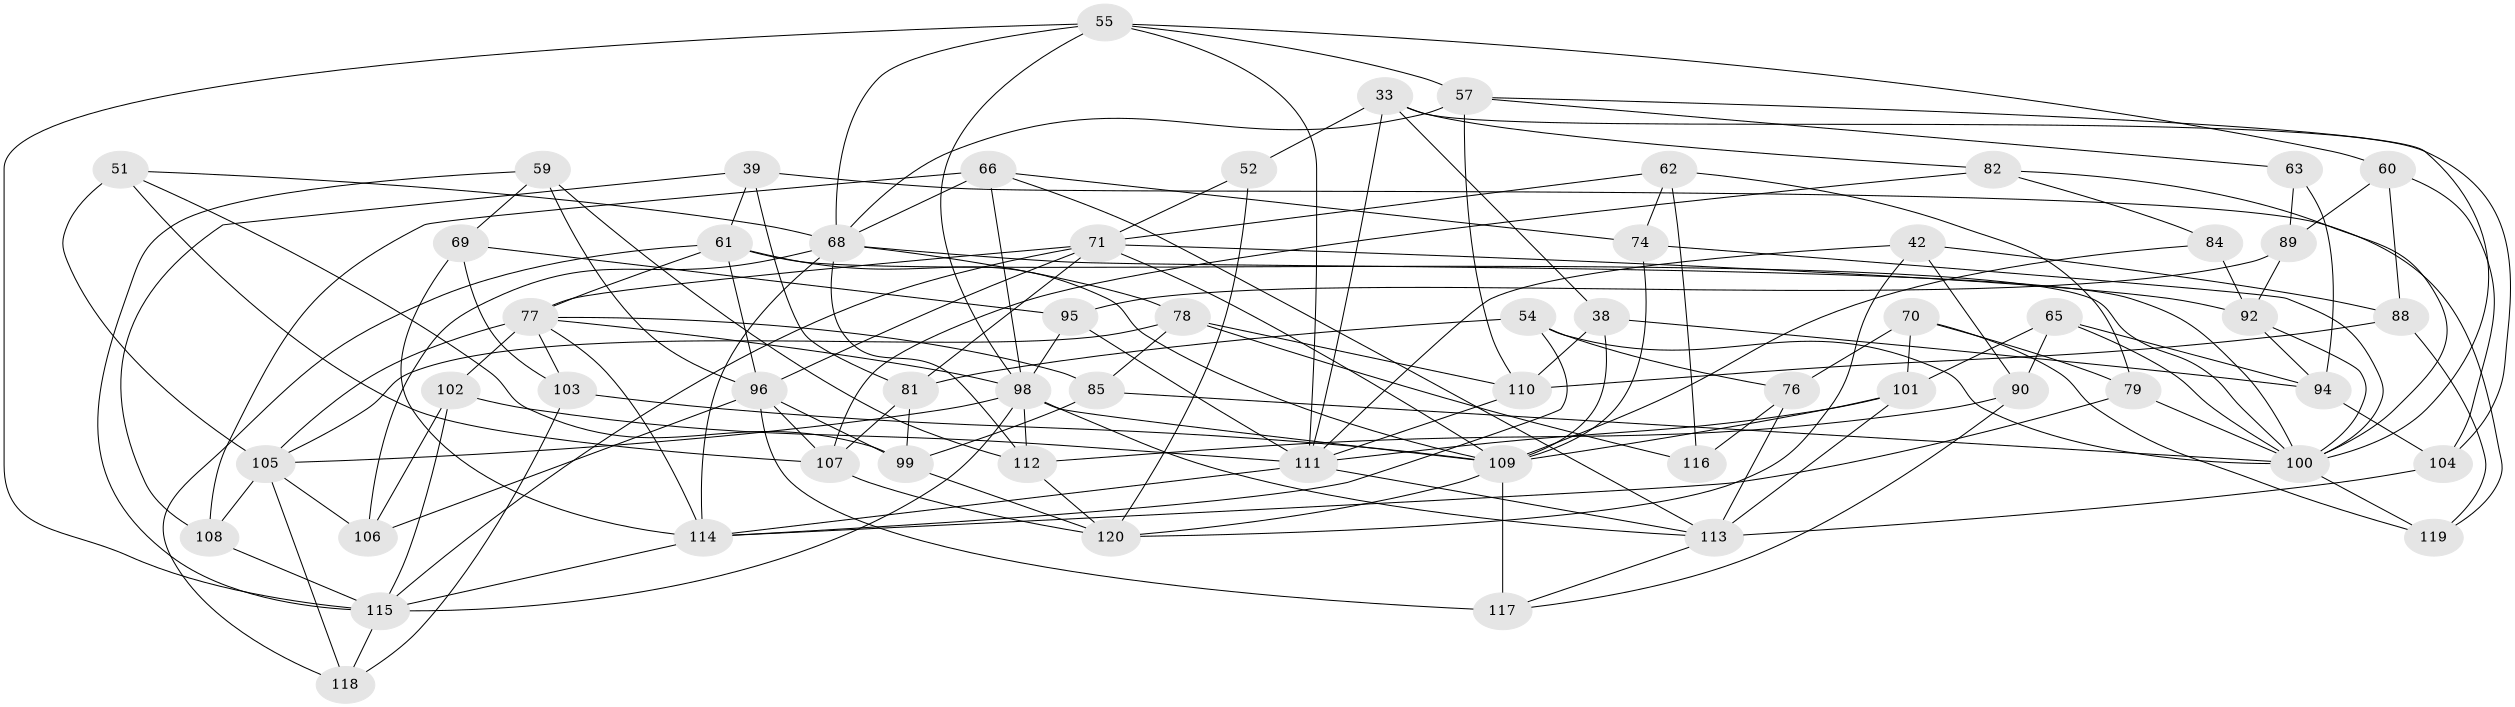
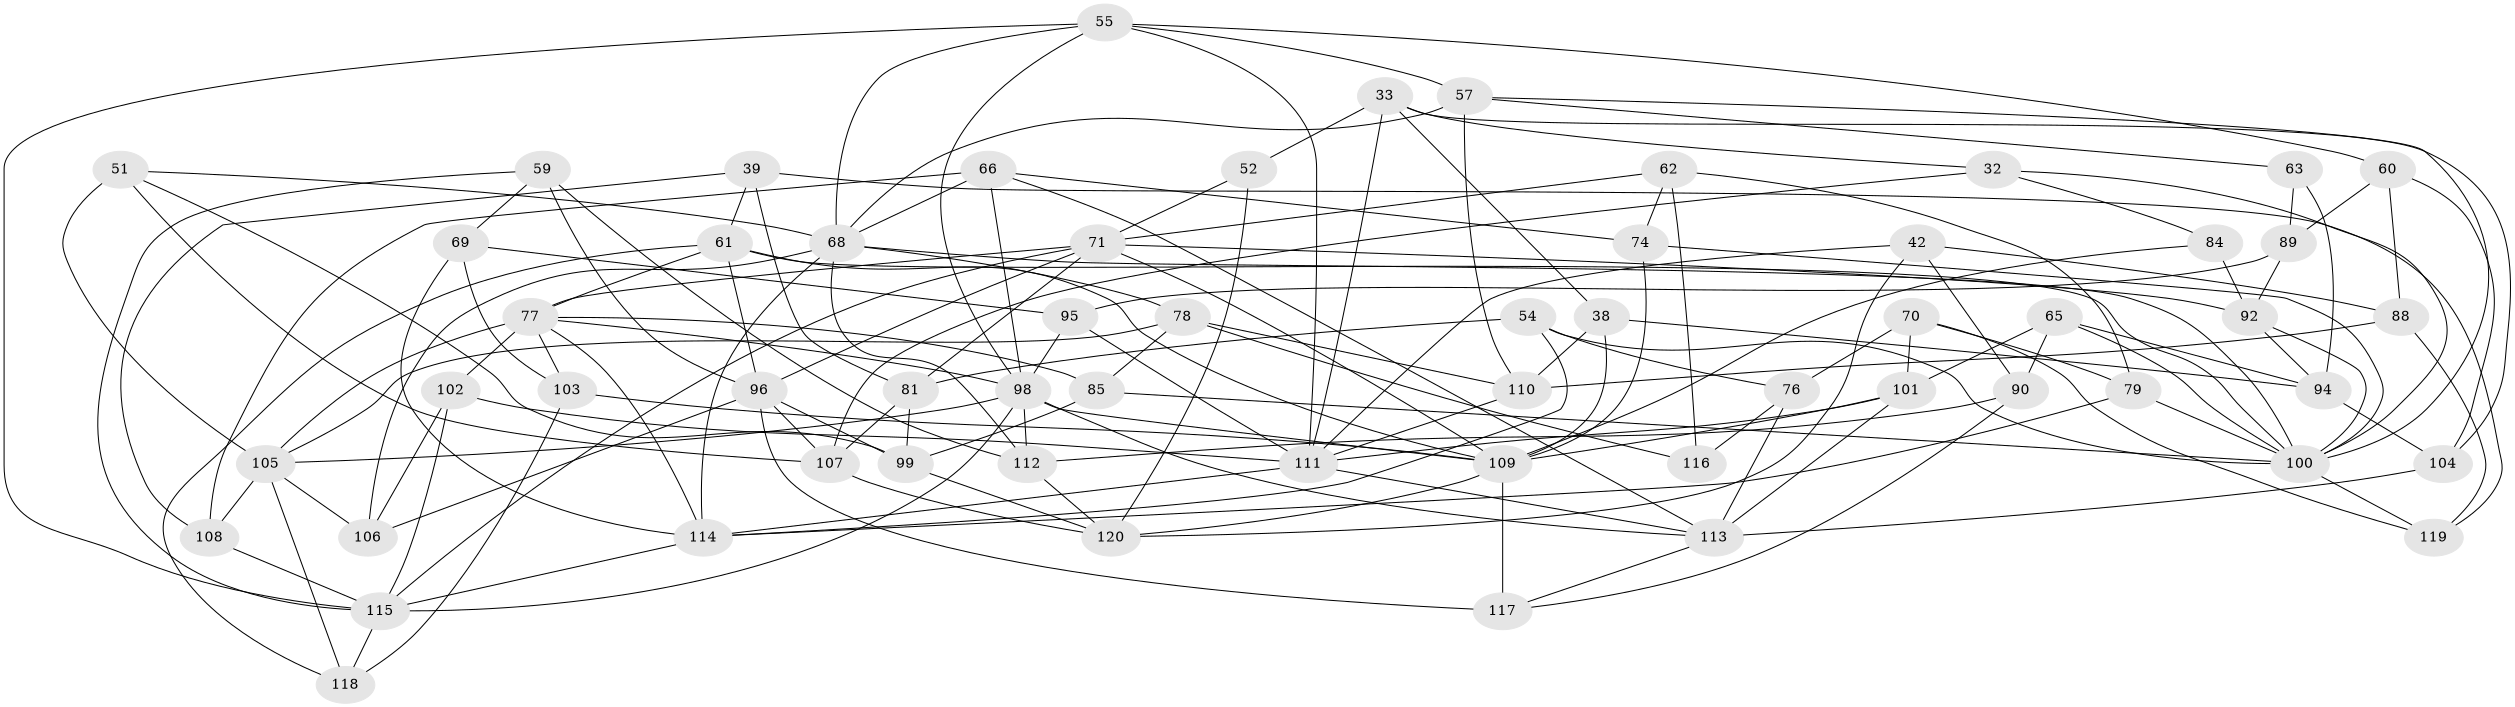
(1993, 170) -> (1993, 170)
